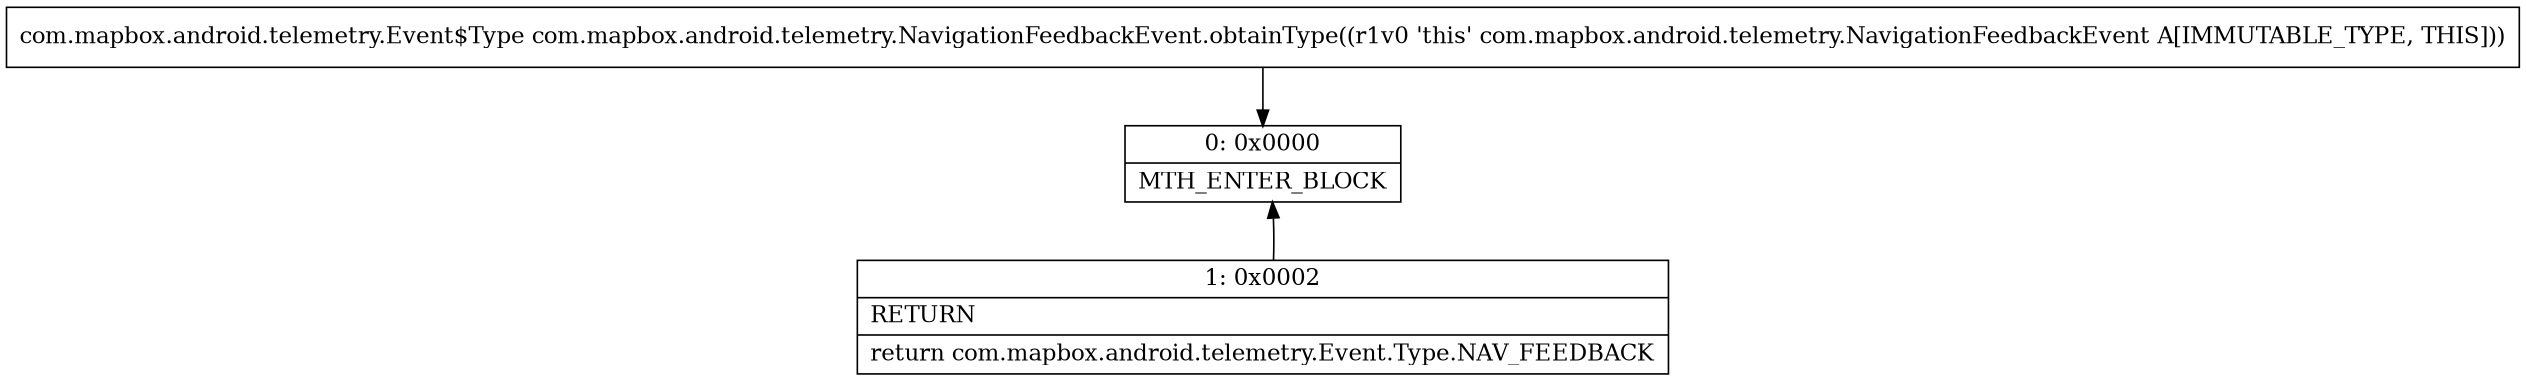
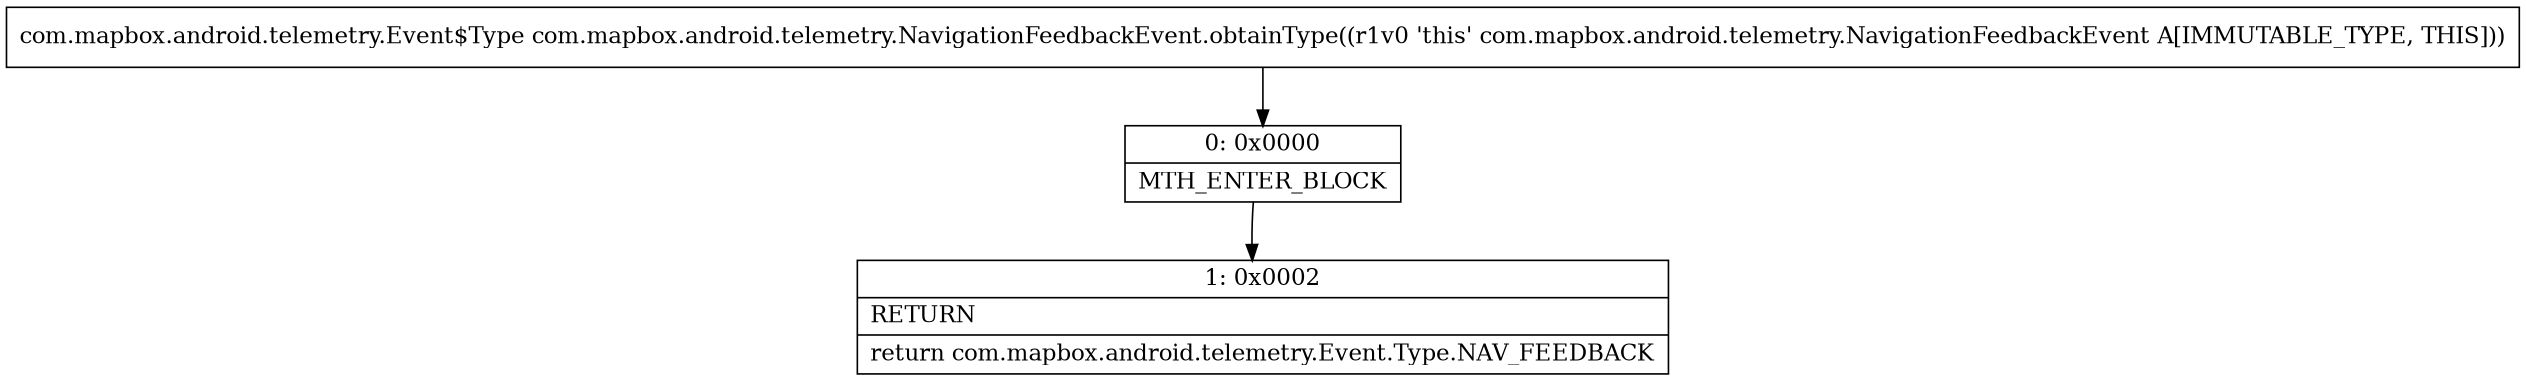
(1274, 240) -> (1252, 223)
